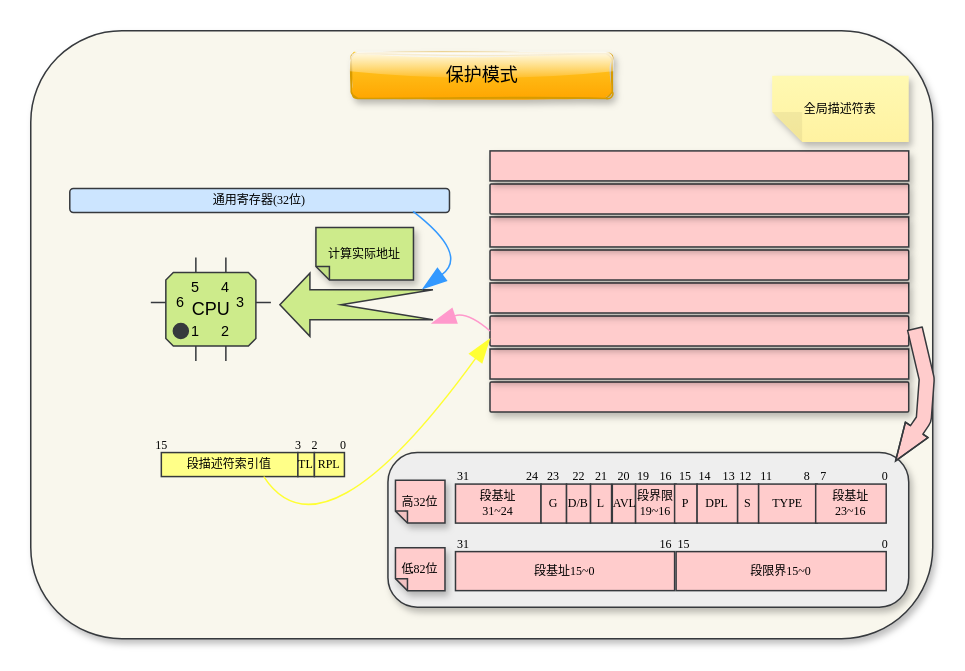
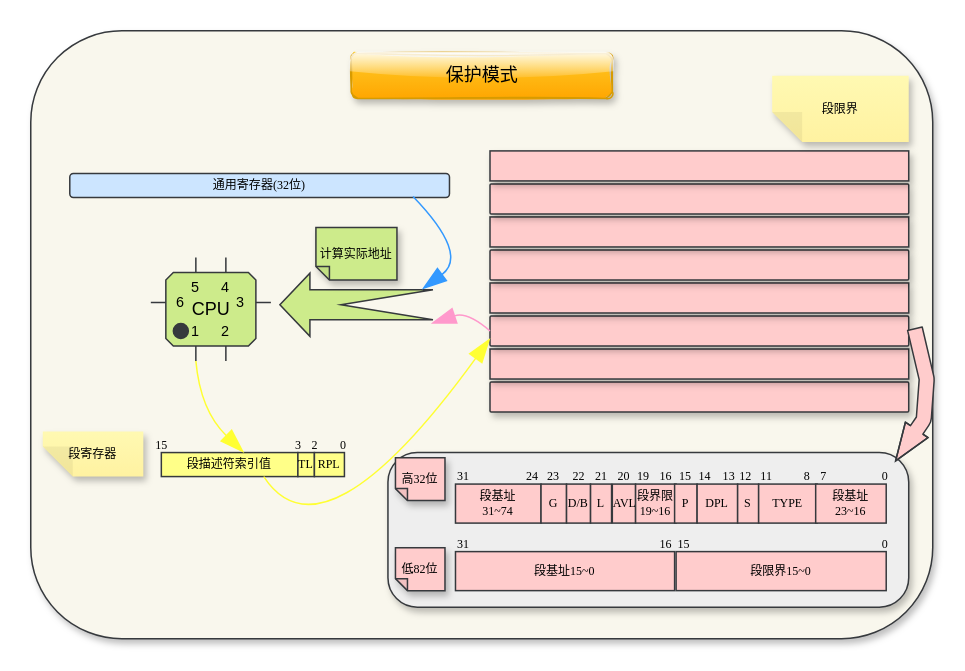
(840, 109) -> (840, 109)
(260, 200) -> (260, 185)
(365, 254) -> (356, 254)
none -> (205, 401)
none -> (93, 454)
(420, 501) -> (420, 479)
(498, 503) -> (498, 503)
